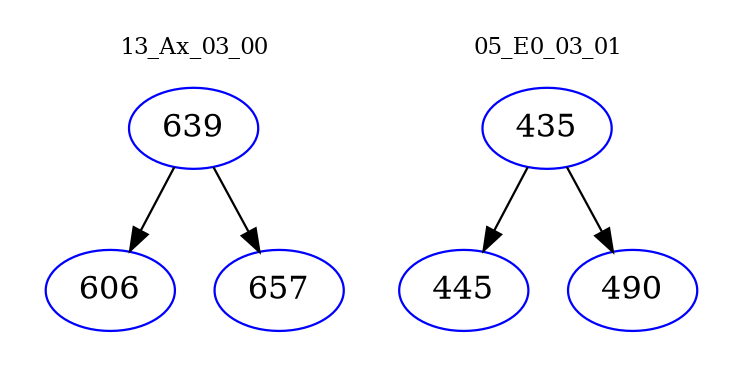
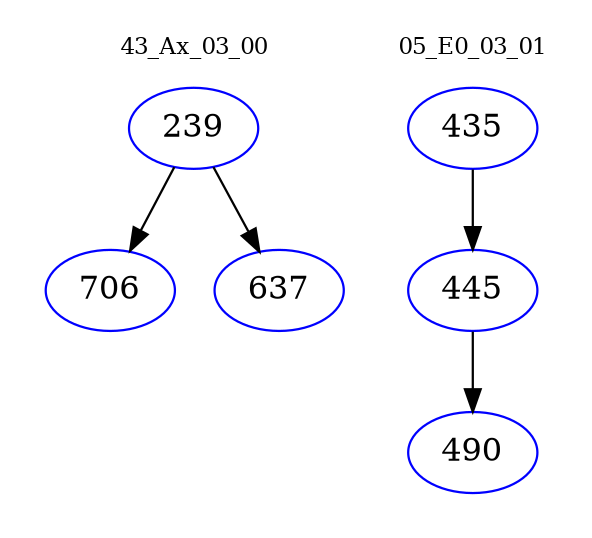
(195, 48) -> (195, 48)
(194, 128) -> (194, 128)
(584, 199) -> (473, 360)
(110, 290) -> (110, 290)
(279, 290) -> (279, 290)
